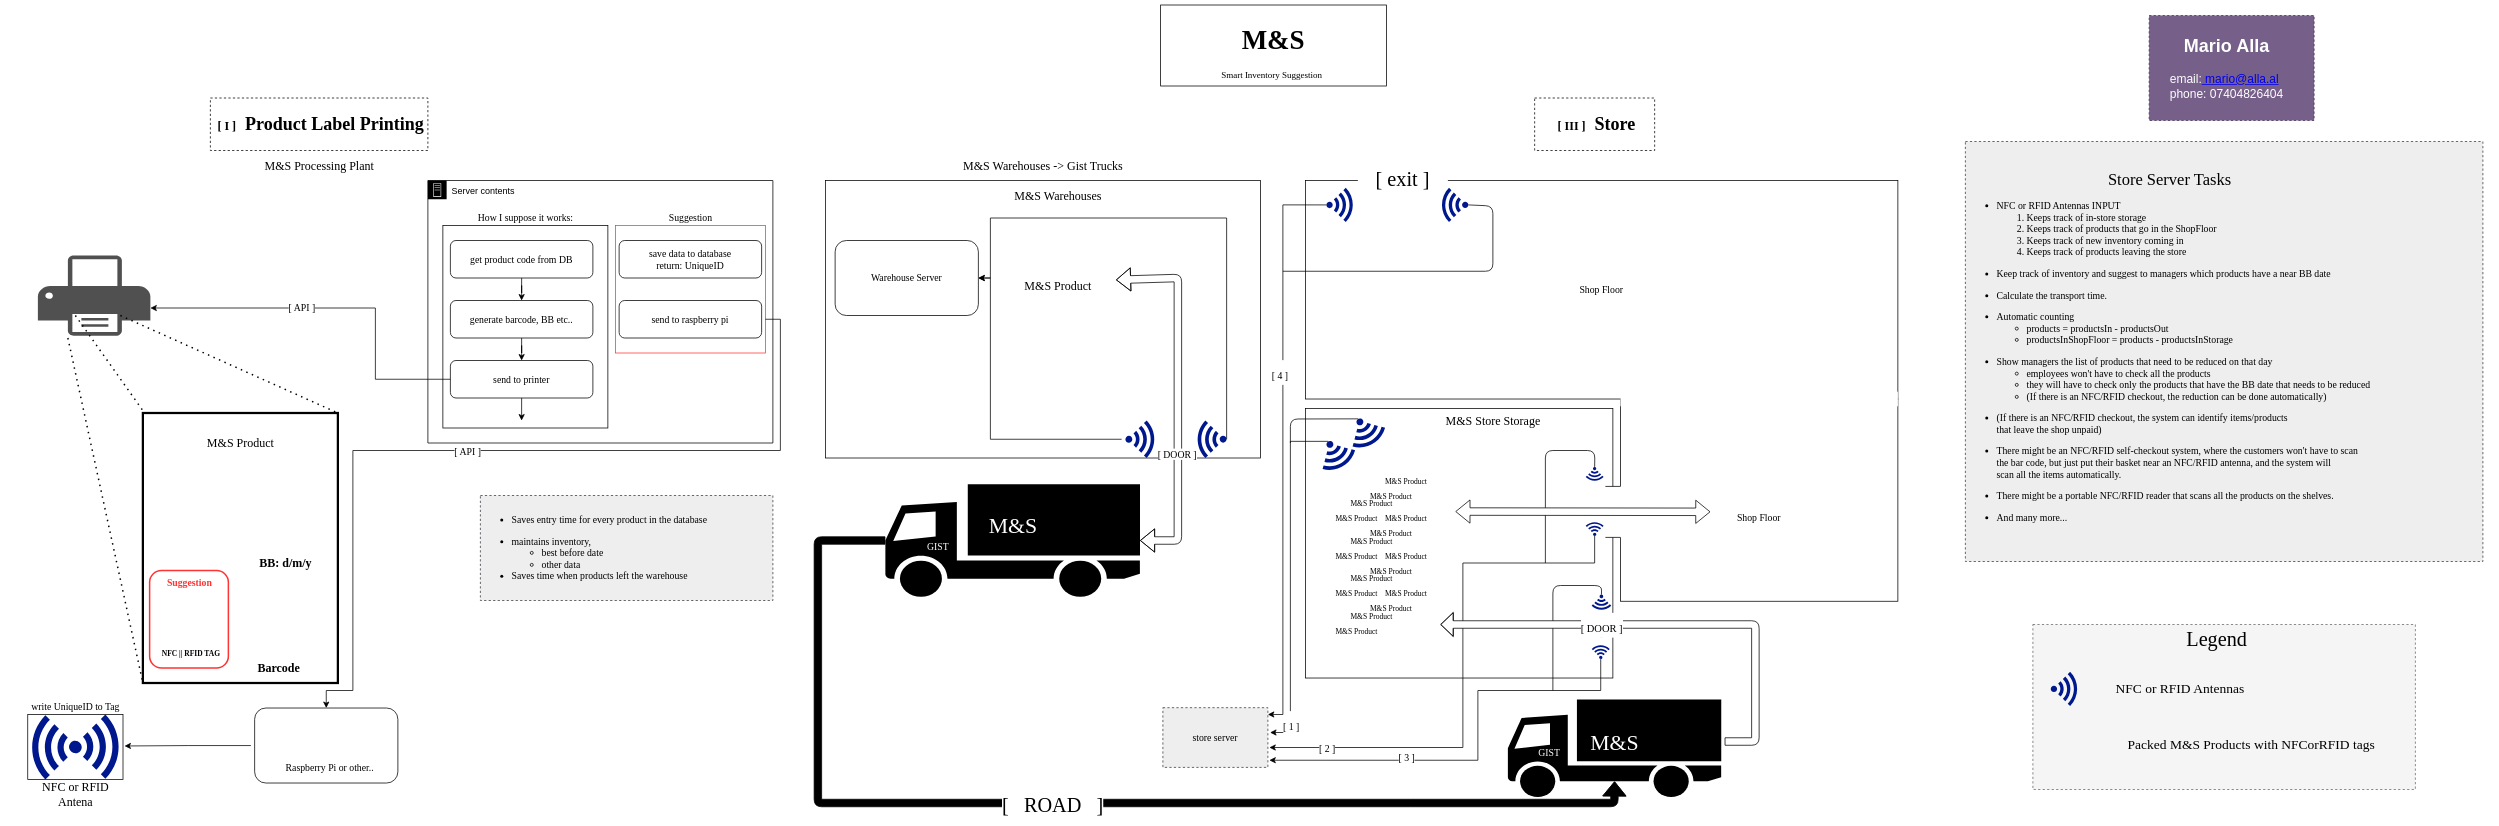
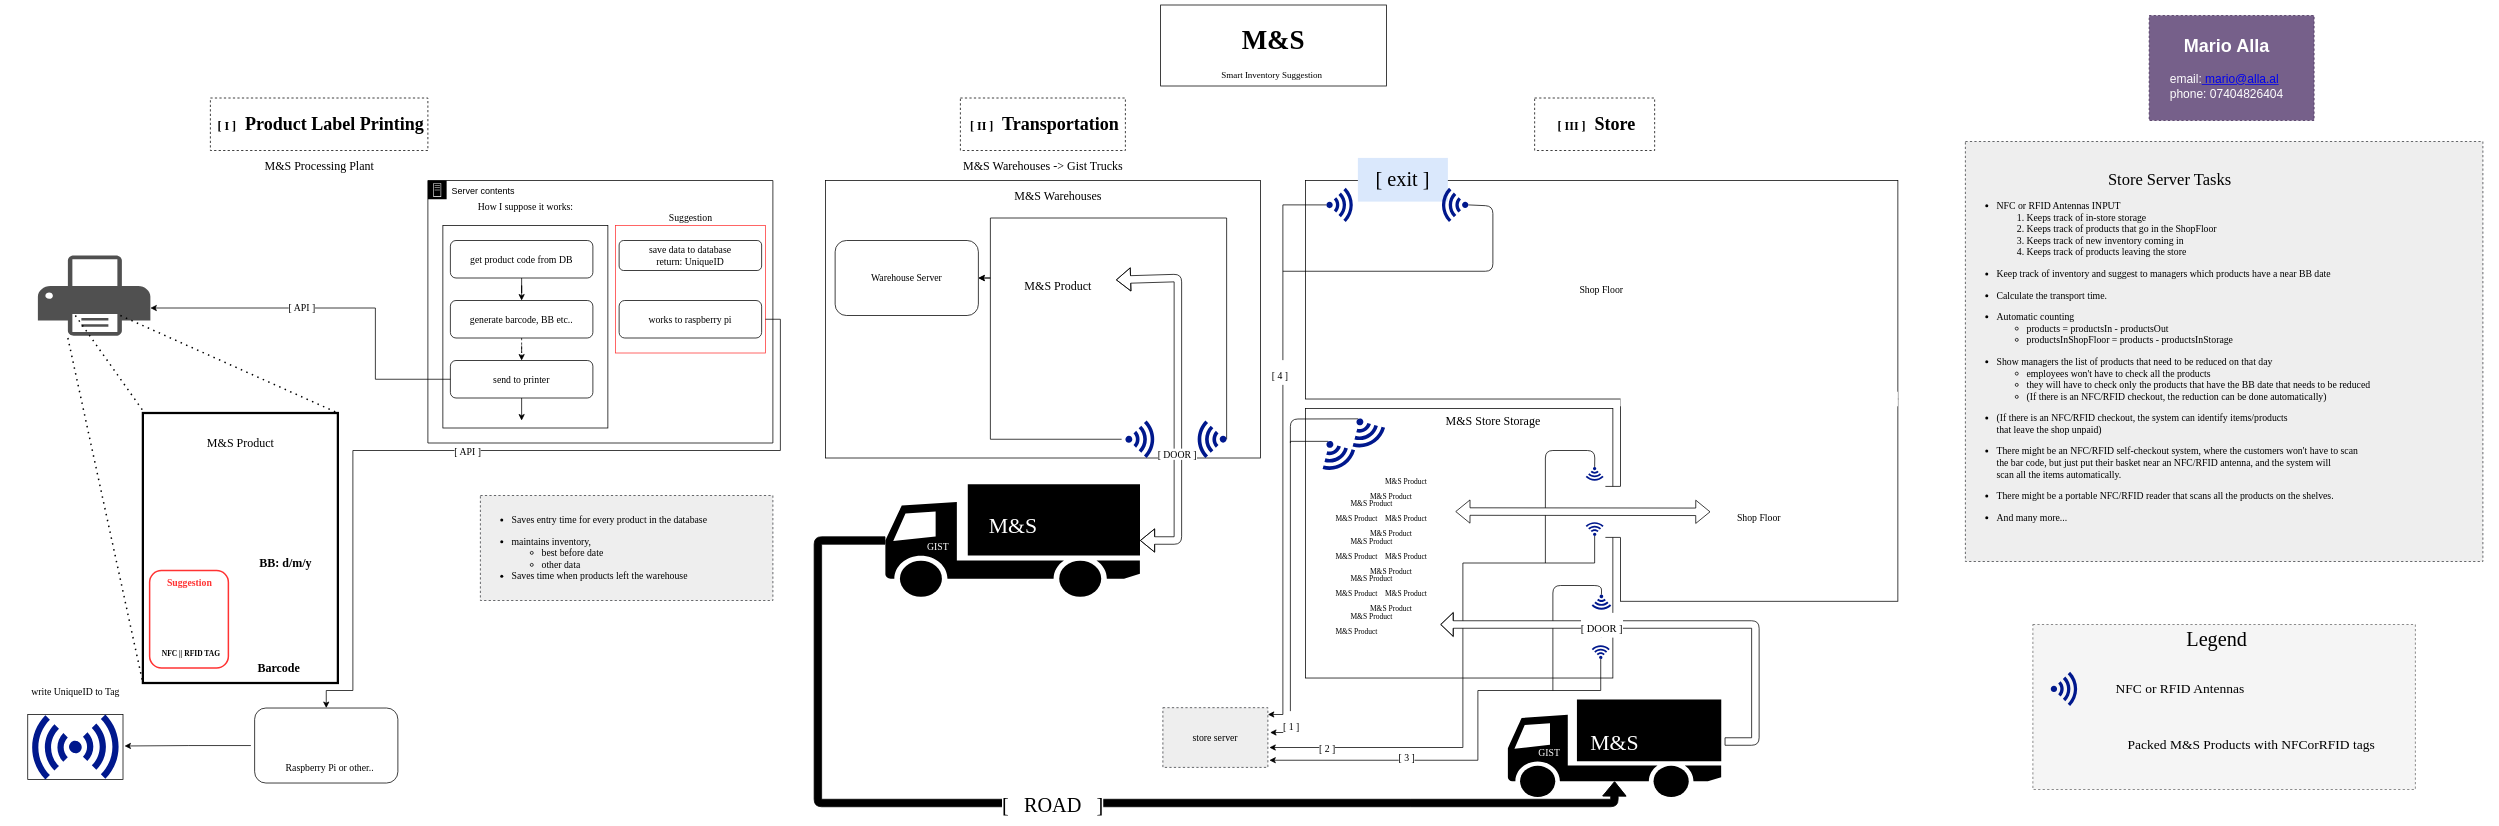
none -> (1043, 124)
(1403, 180) -> (1403, 180)
(525, 218) -> (525, 207)
(690, 259) -> (690, 255)
(690, 319) -> (690, 319)
(522, 352) -> (522, 352)
(75, 707) -> (75, 692)
(75, 794) -> none
